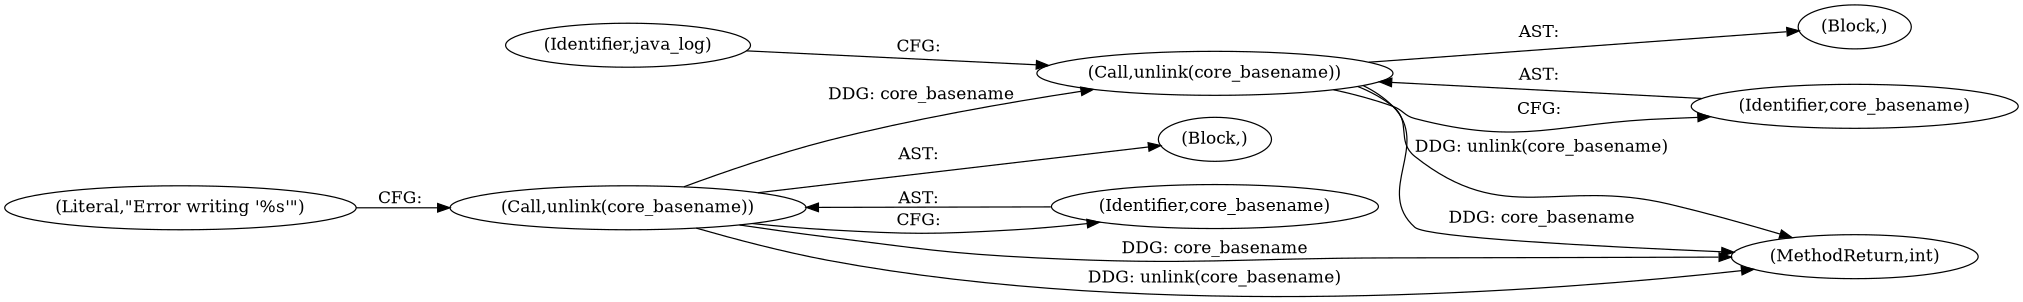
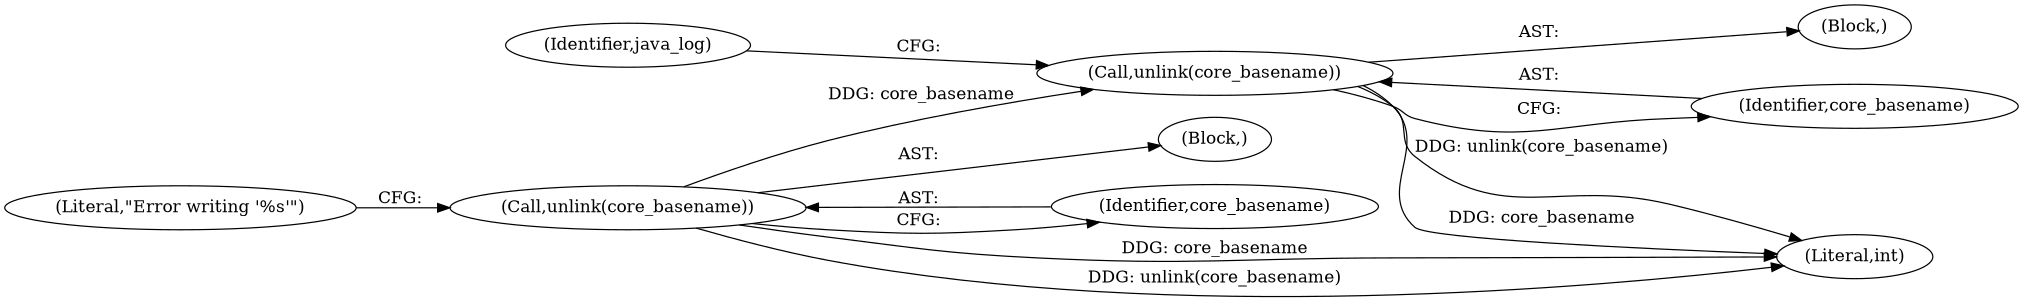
(1855, 257) -> (1855, 257)
